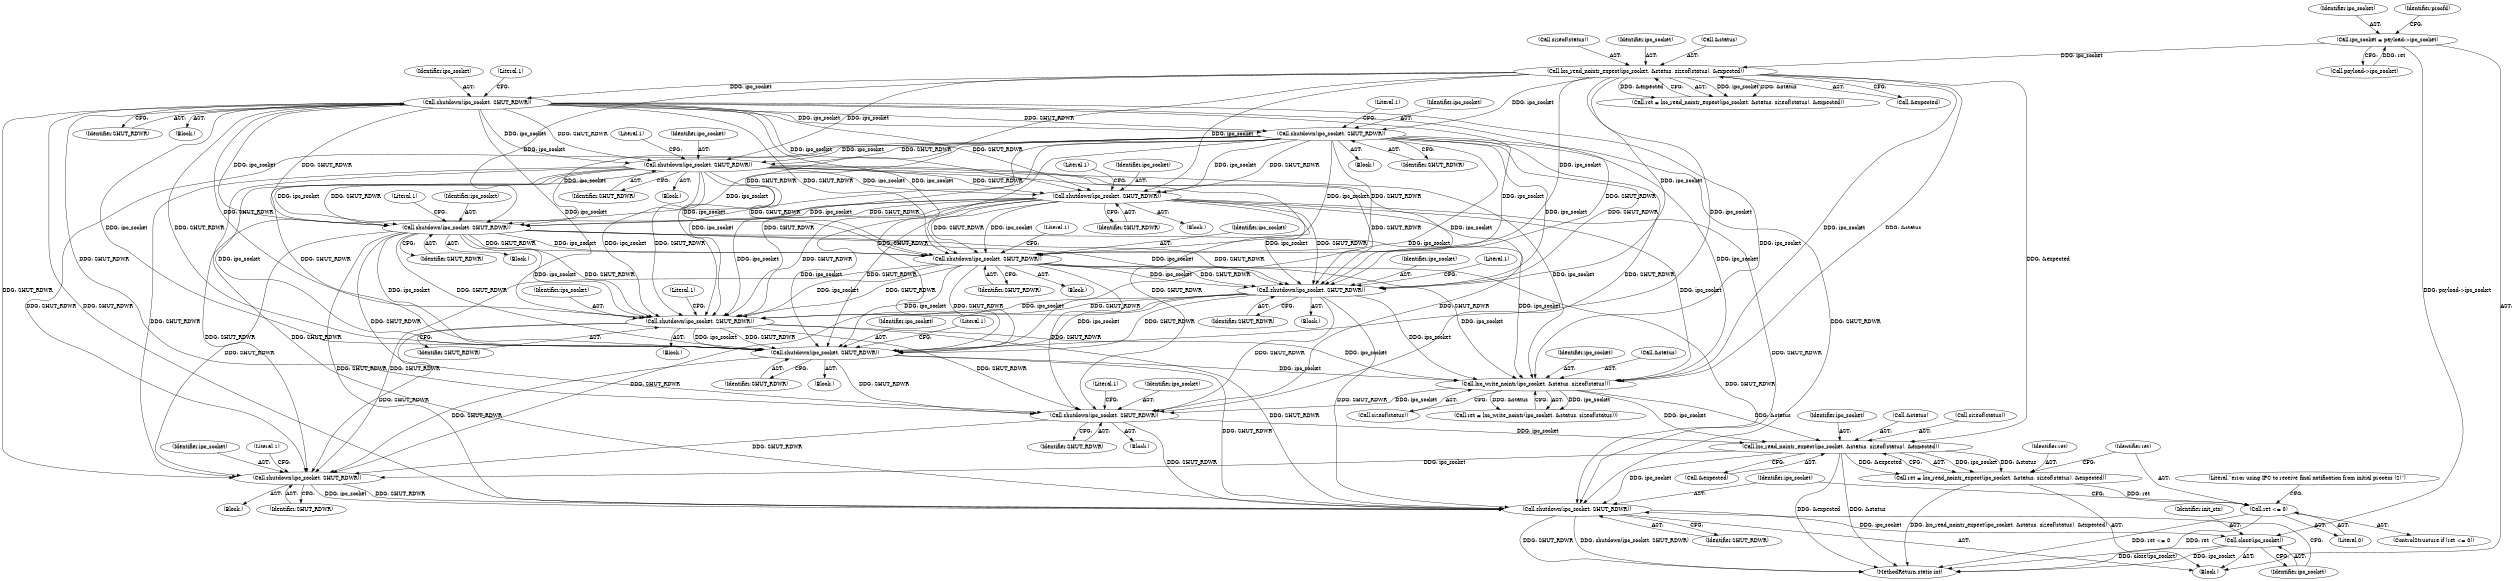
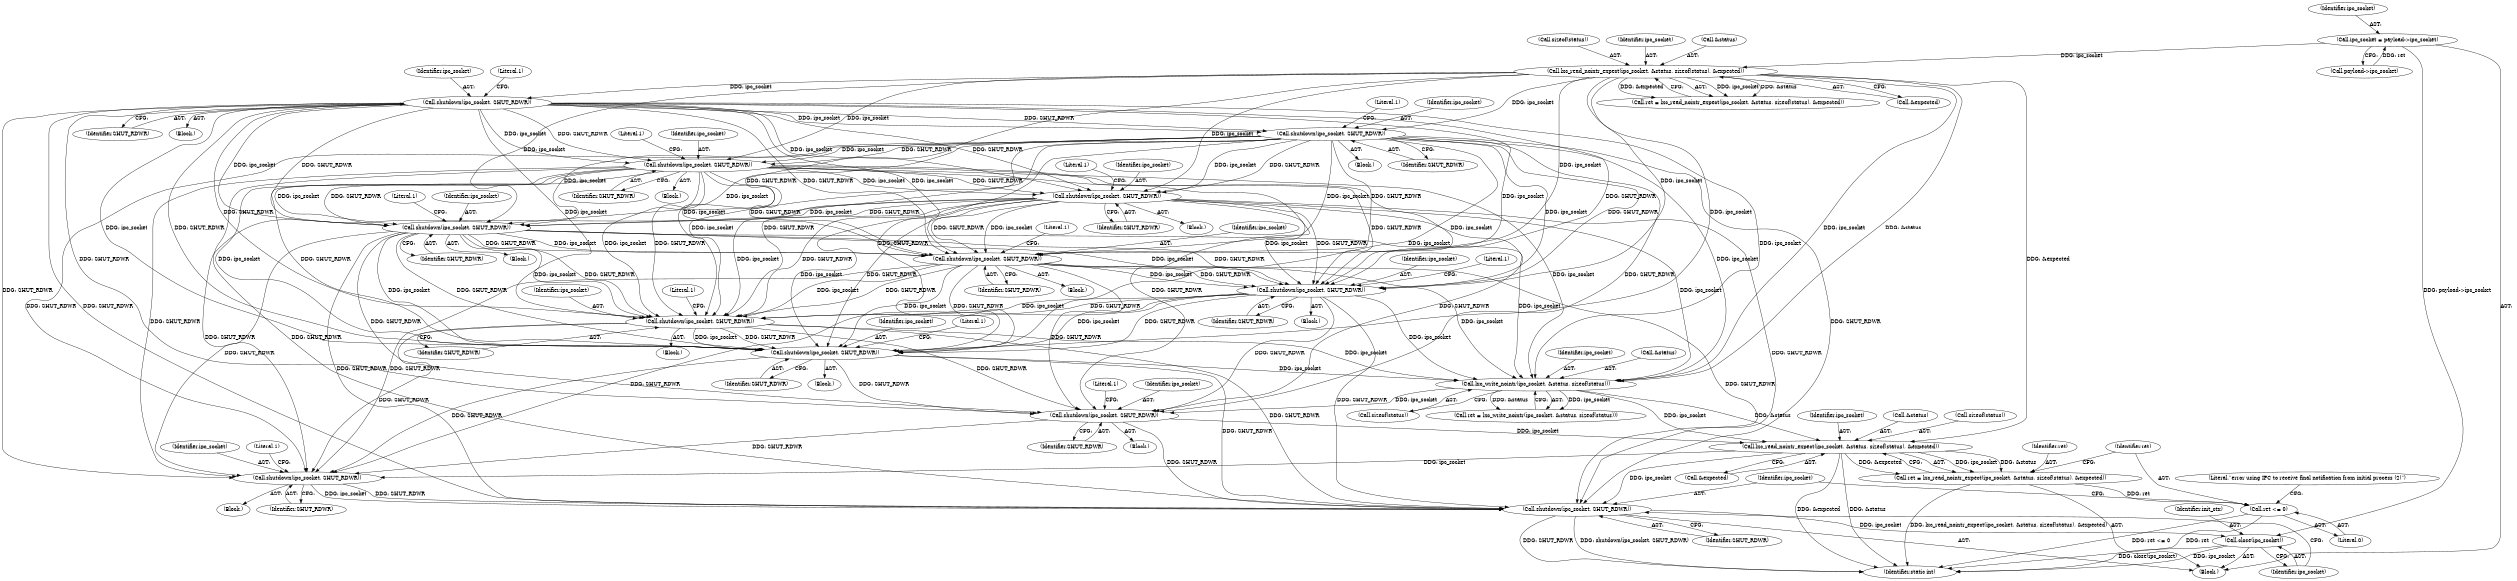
(2427, 9) -> none
(2434, 541) -> none
(1910, 572) -> (1910, 572)
